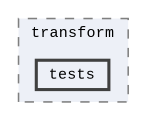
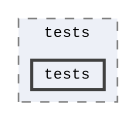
(73, 33) -> (68, 33)
